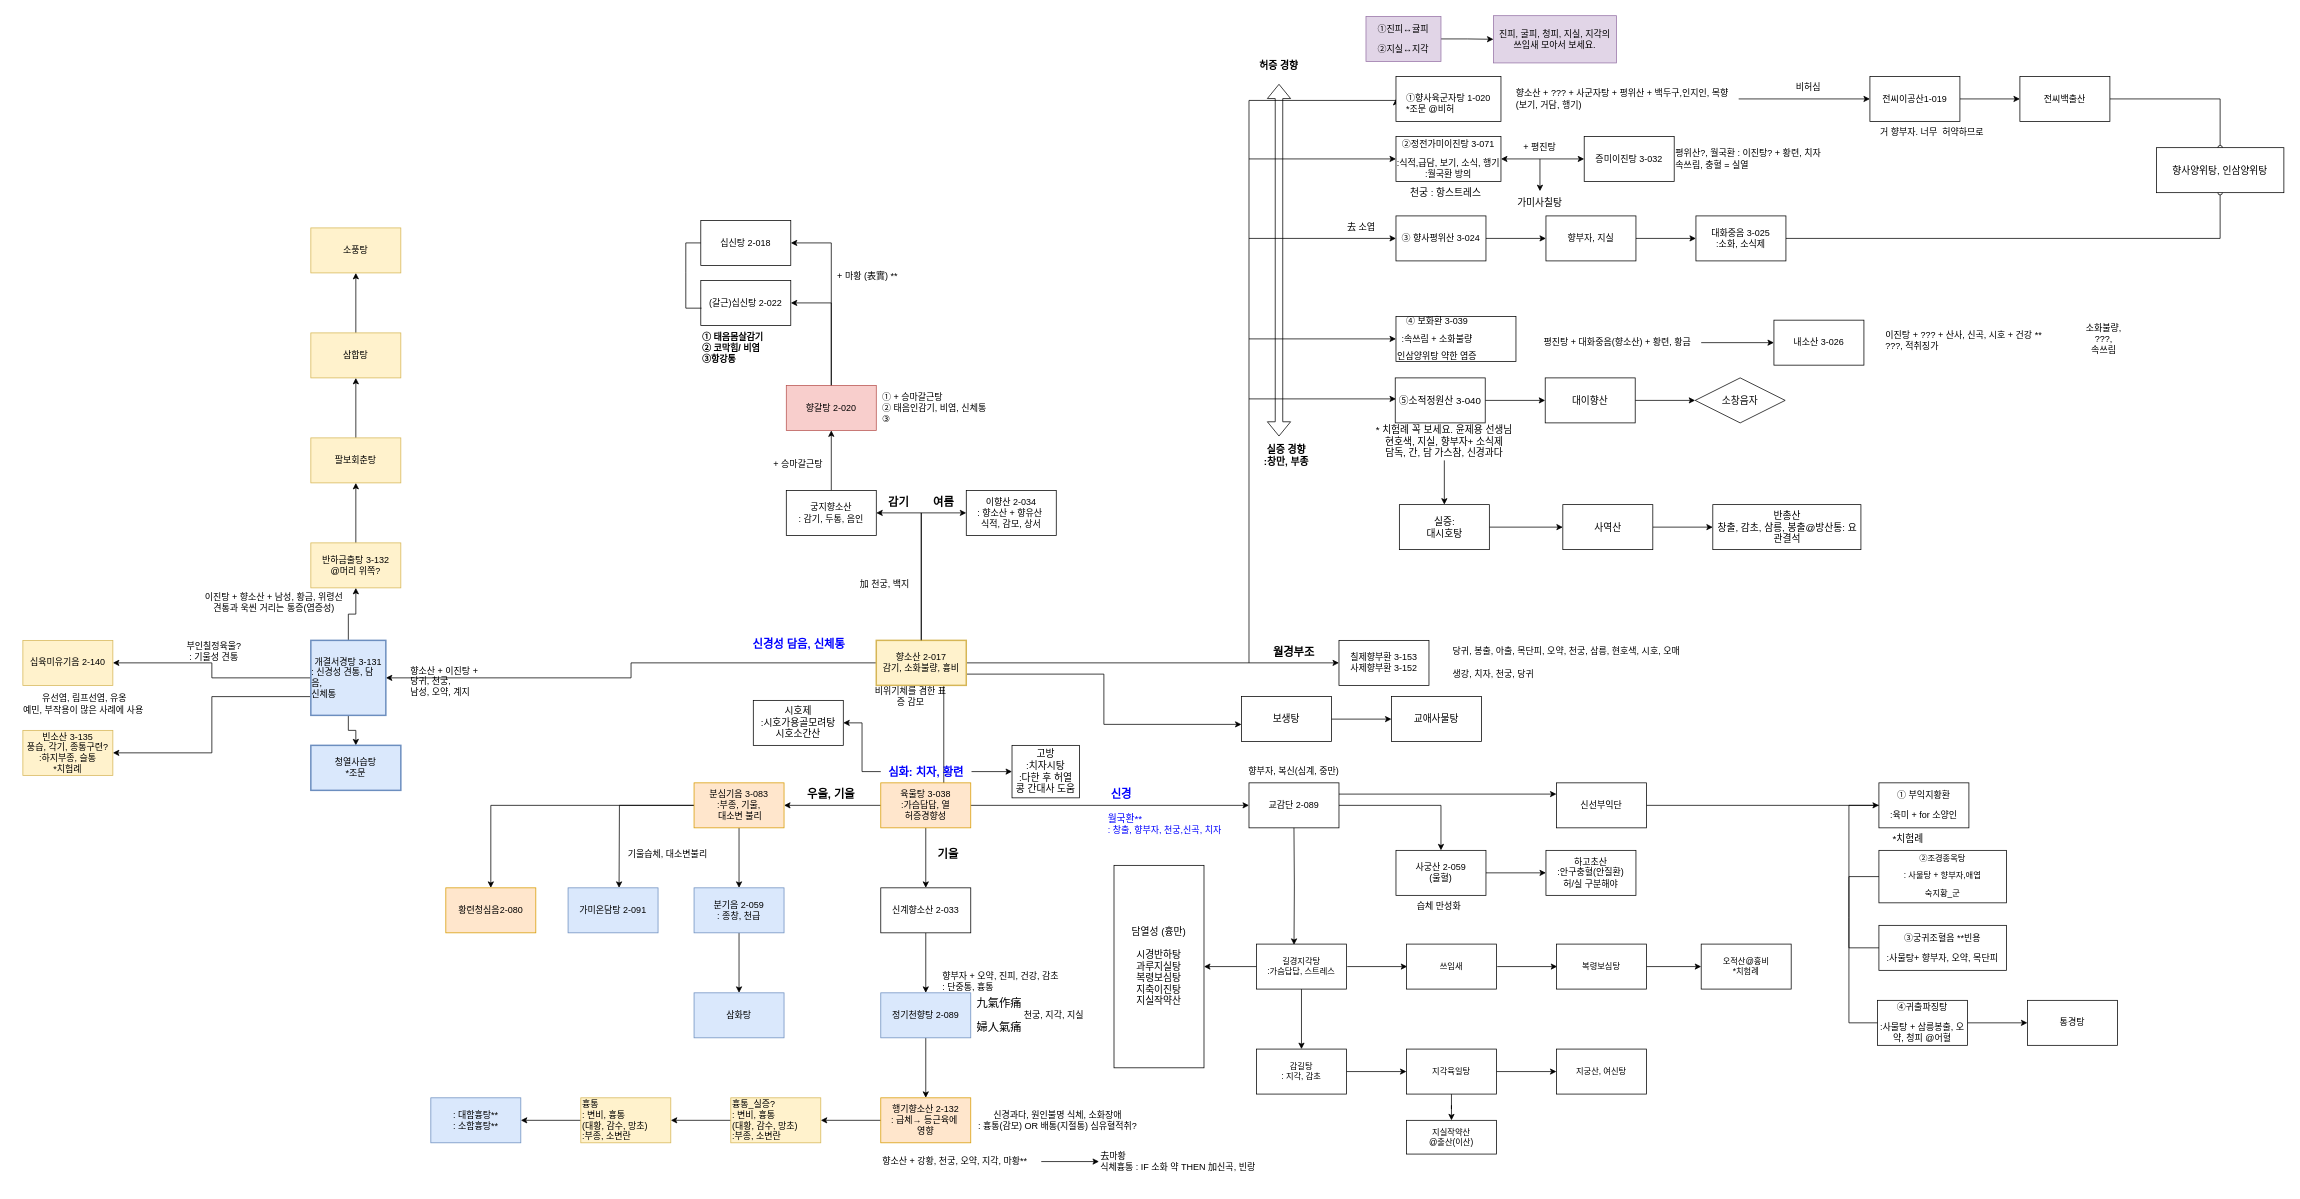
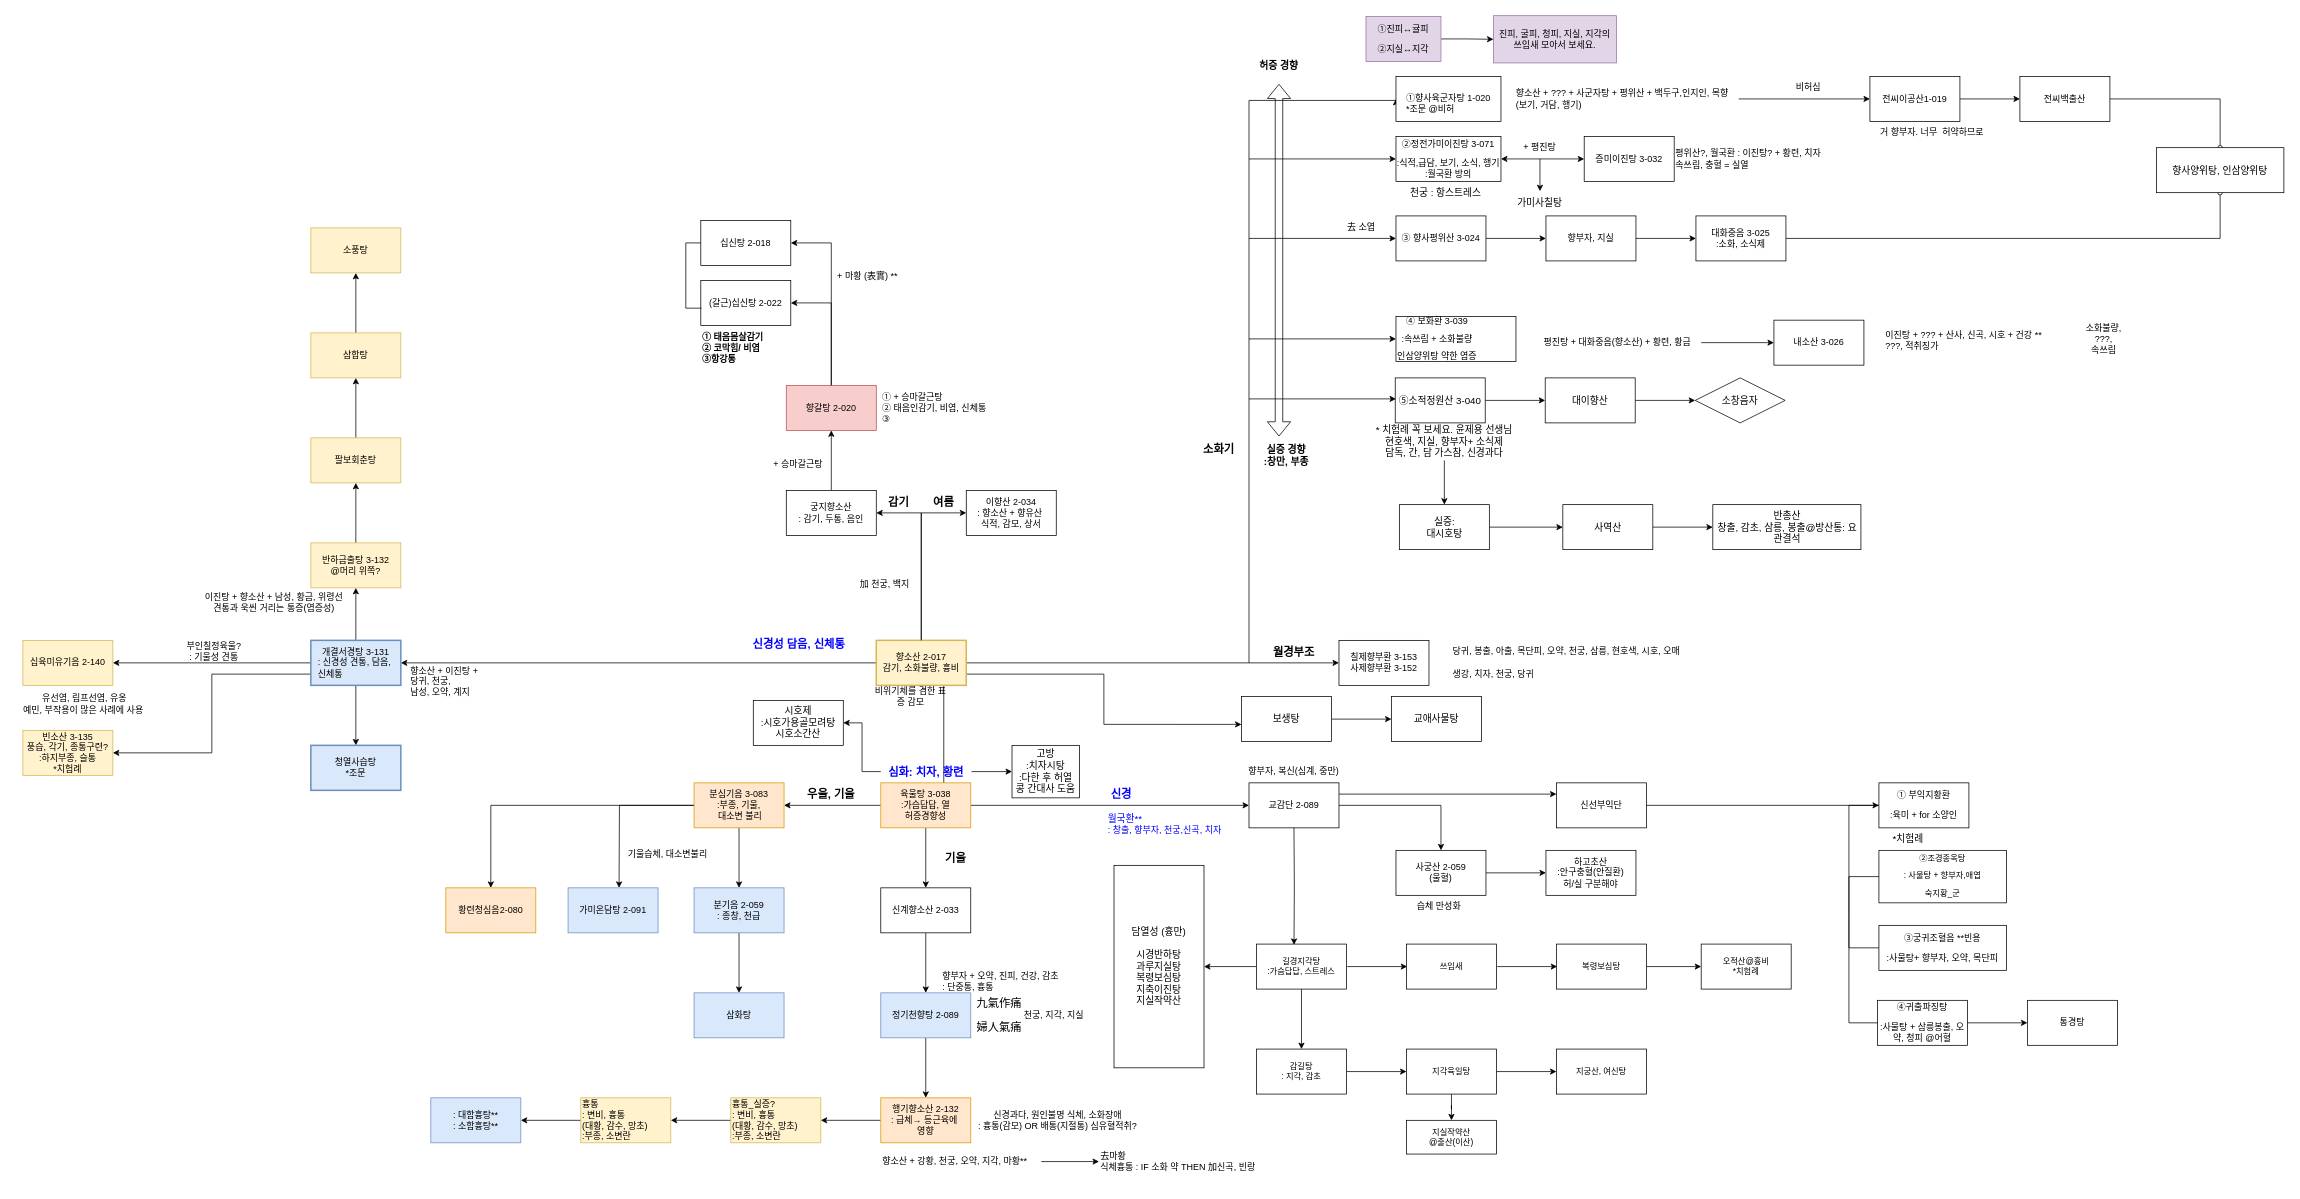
none -> (1219, 449)
(348, 678) -> (356, 663)
(948, 854) -> (956, 858)
